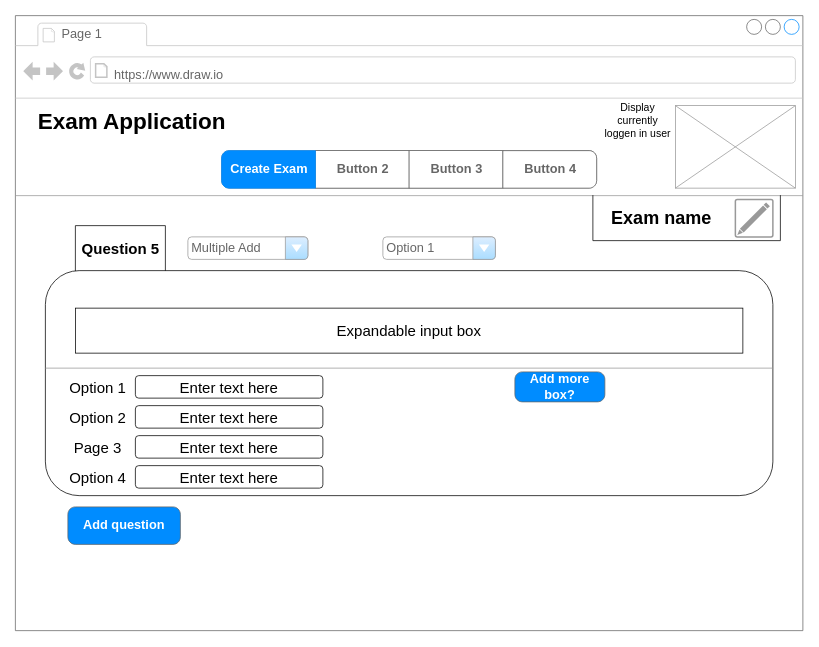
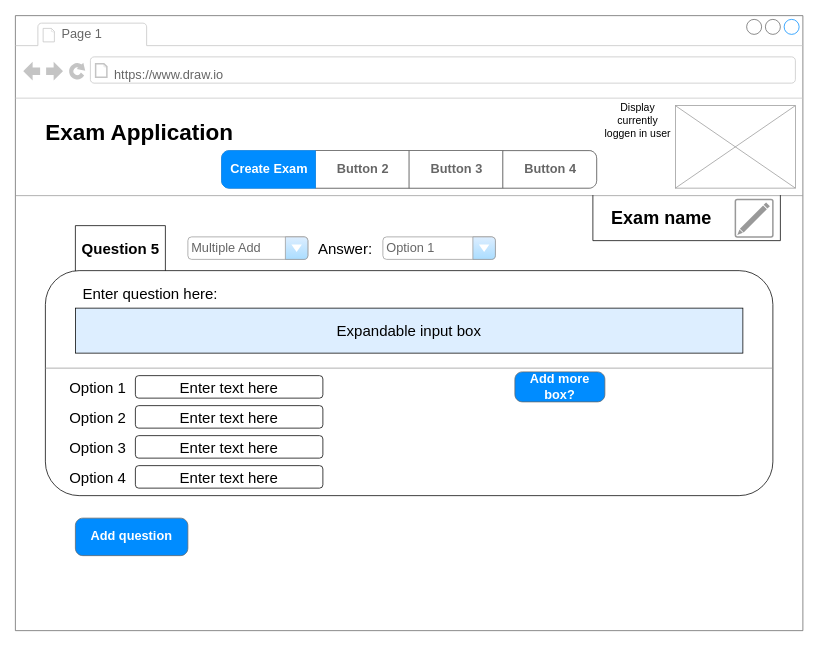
(132, 120) -> (139, 132)
none -> (345, 248)
none -> (150, 293)
(409, 330) -> (409, 330)
(98, 447) -> (98, 447)
(124, 525) -> (132, 537)
